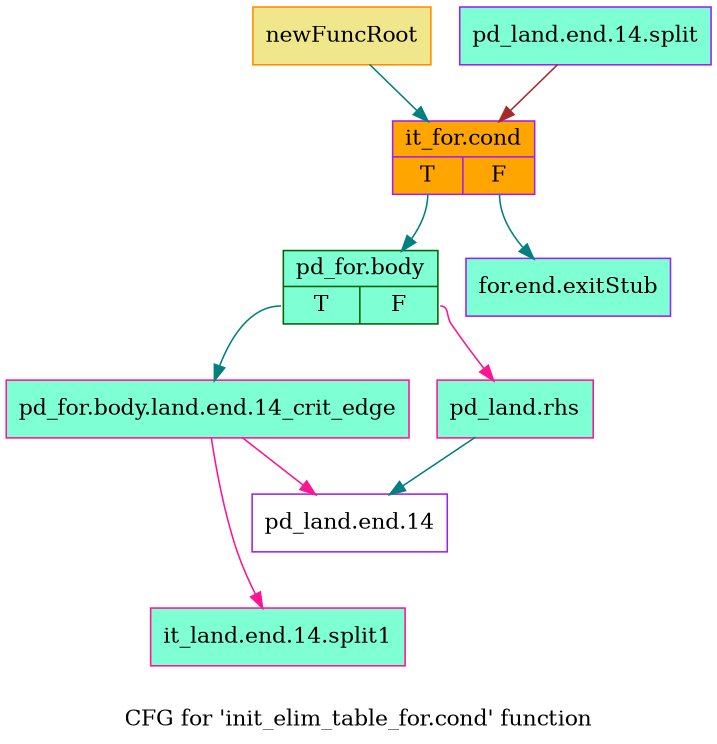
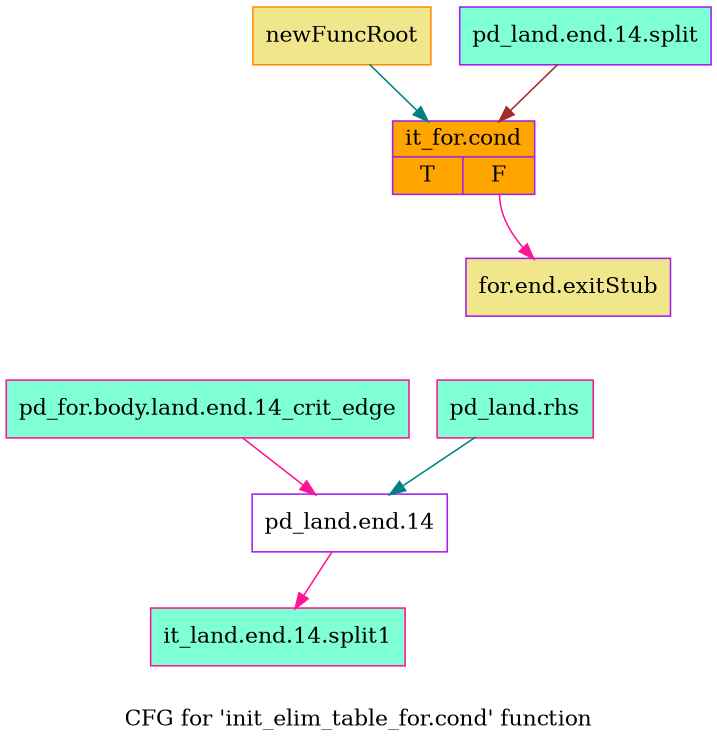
(506, 223) -> (506, 223)
(361, 287) -> none
(568, 287) -> (568, 287)
(227, 517) -> (318, 573)
